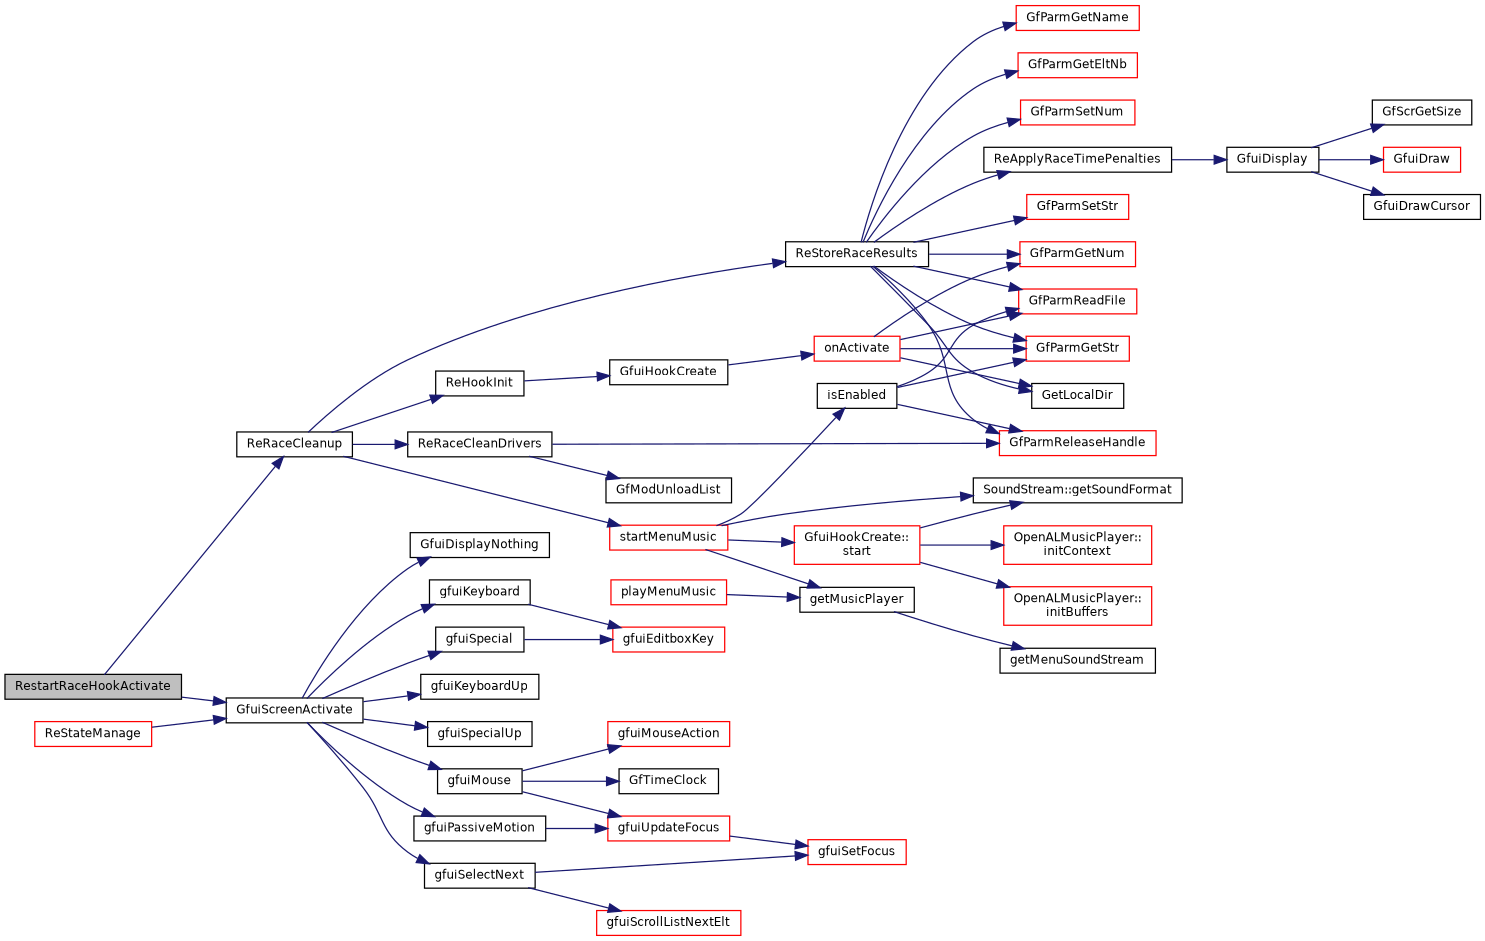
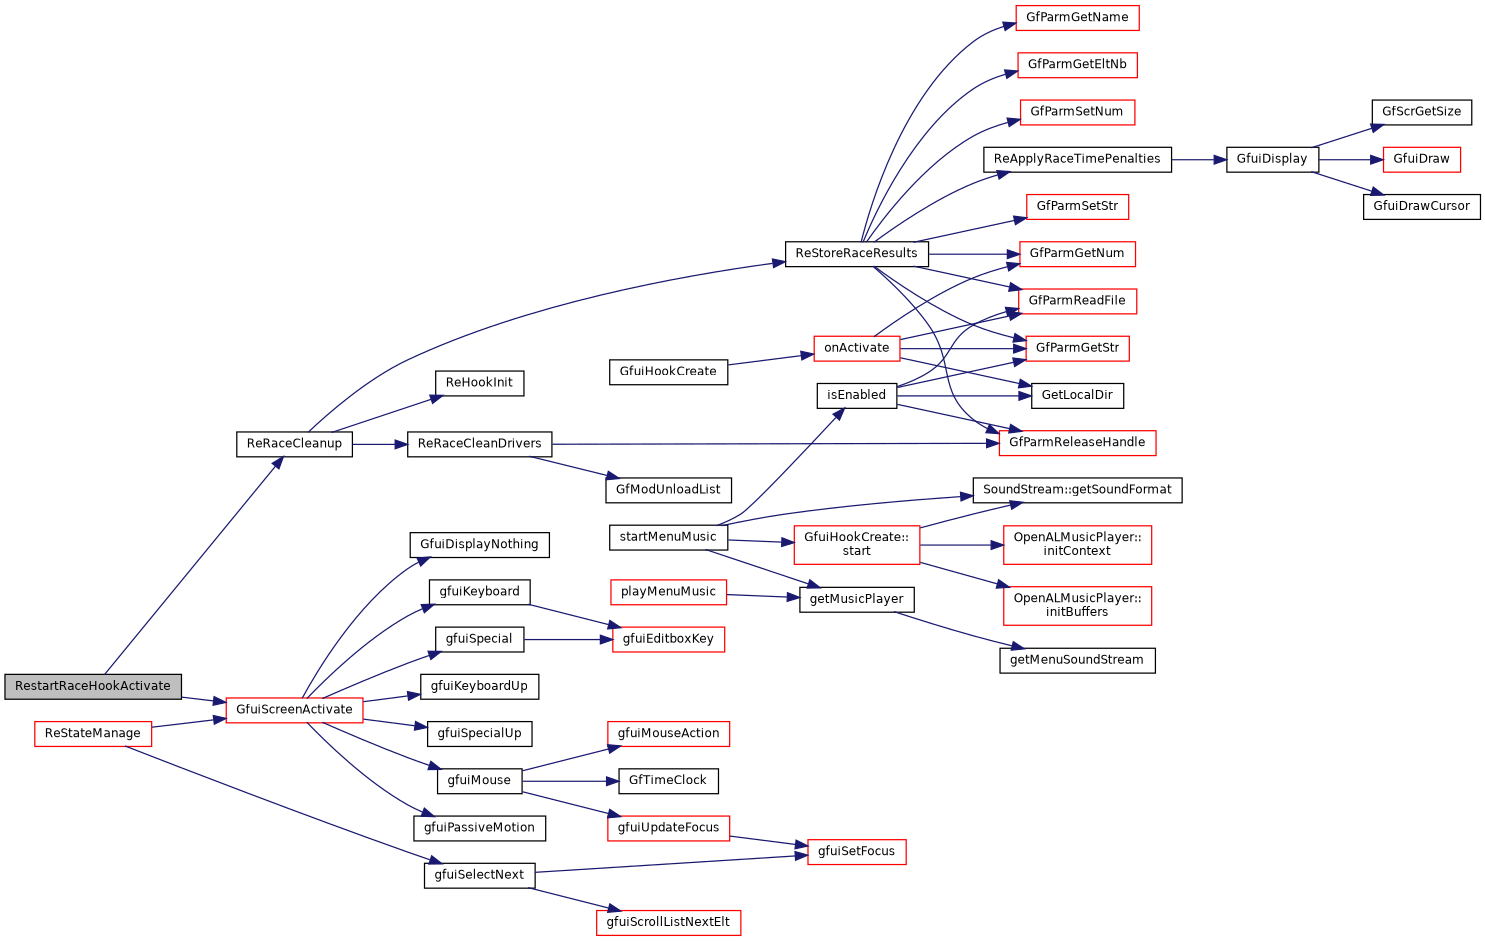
(957, 360) -> (964, 396)
(561, 379) -> none
(476, 490) -> none
(669, 538) -> (669, 538)
(295, 710) -> (295, 710)
(365, 790) -> (277, 804)
(570, 828) -> none
